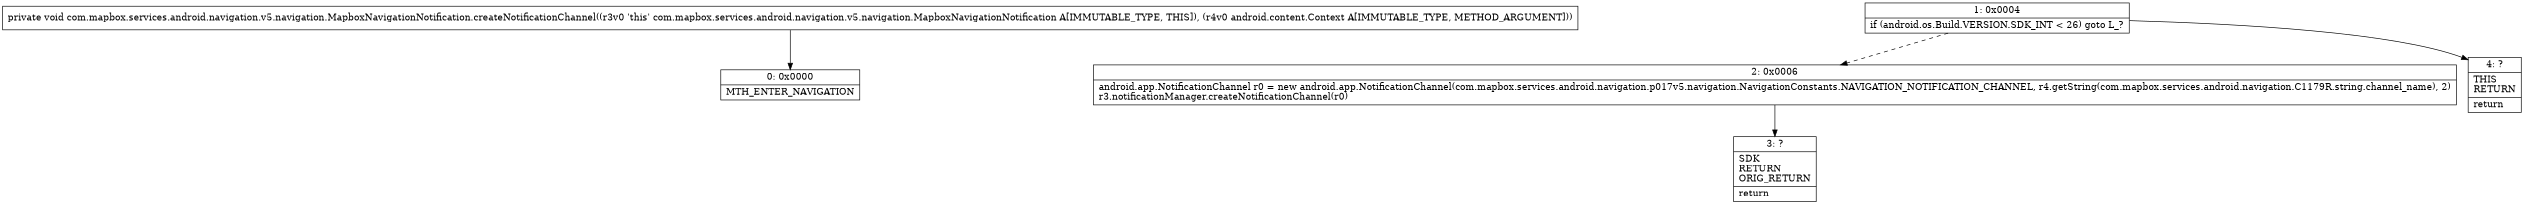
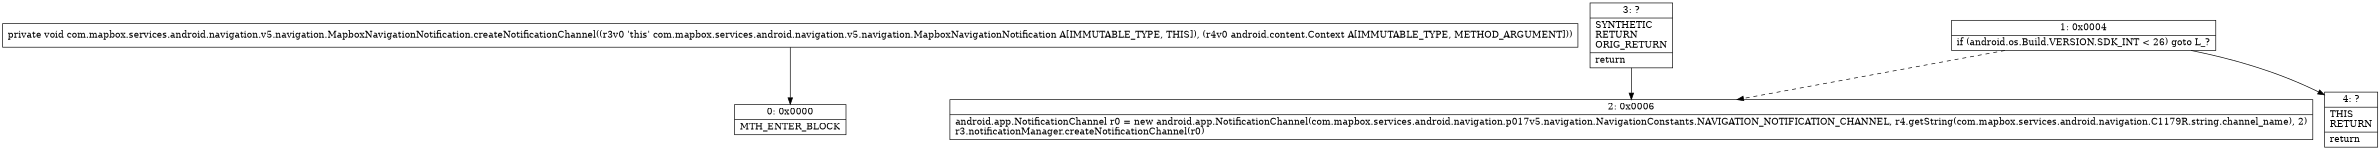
(790, 92) -> (790, 127)
(1775, 117) -> (1631, 80)
(1749, 159) -> (1624, 25)
